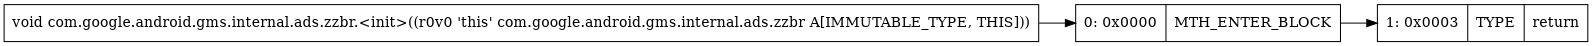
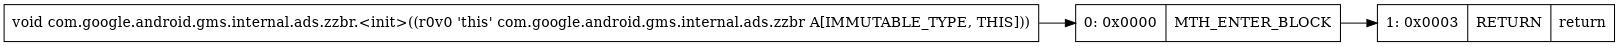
(1496, 23) -> (1509, 23)
